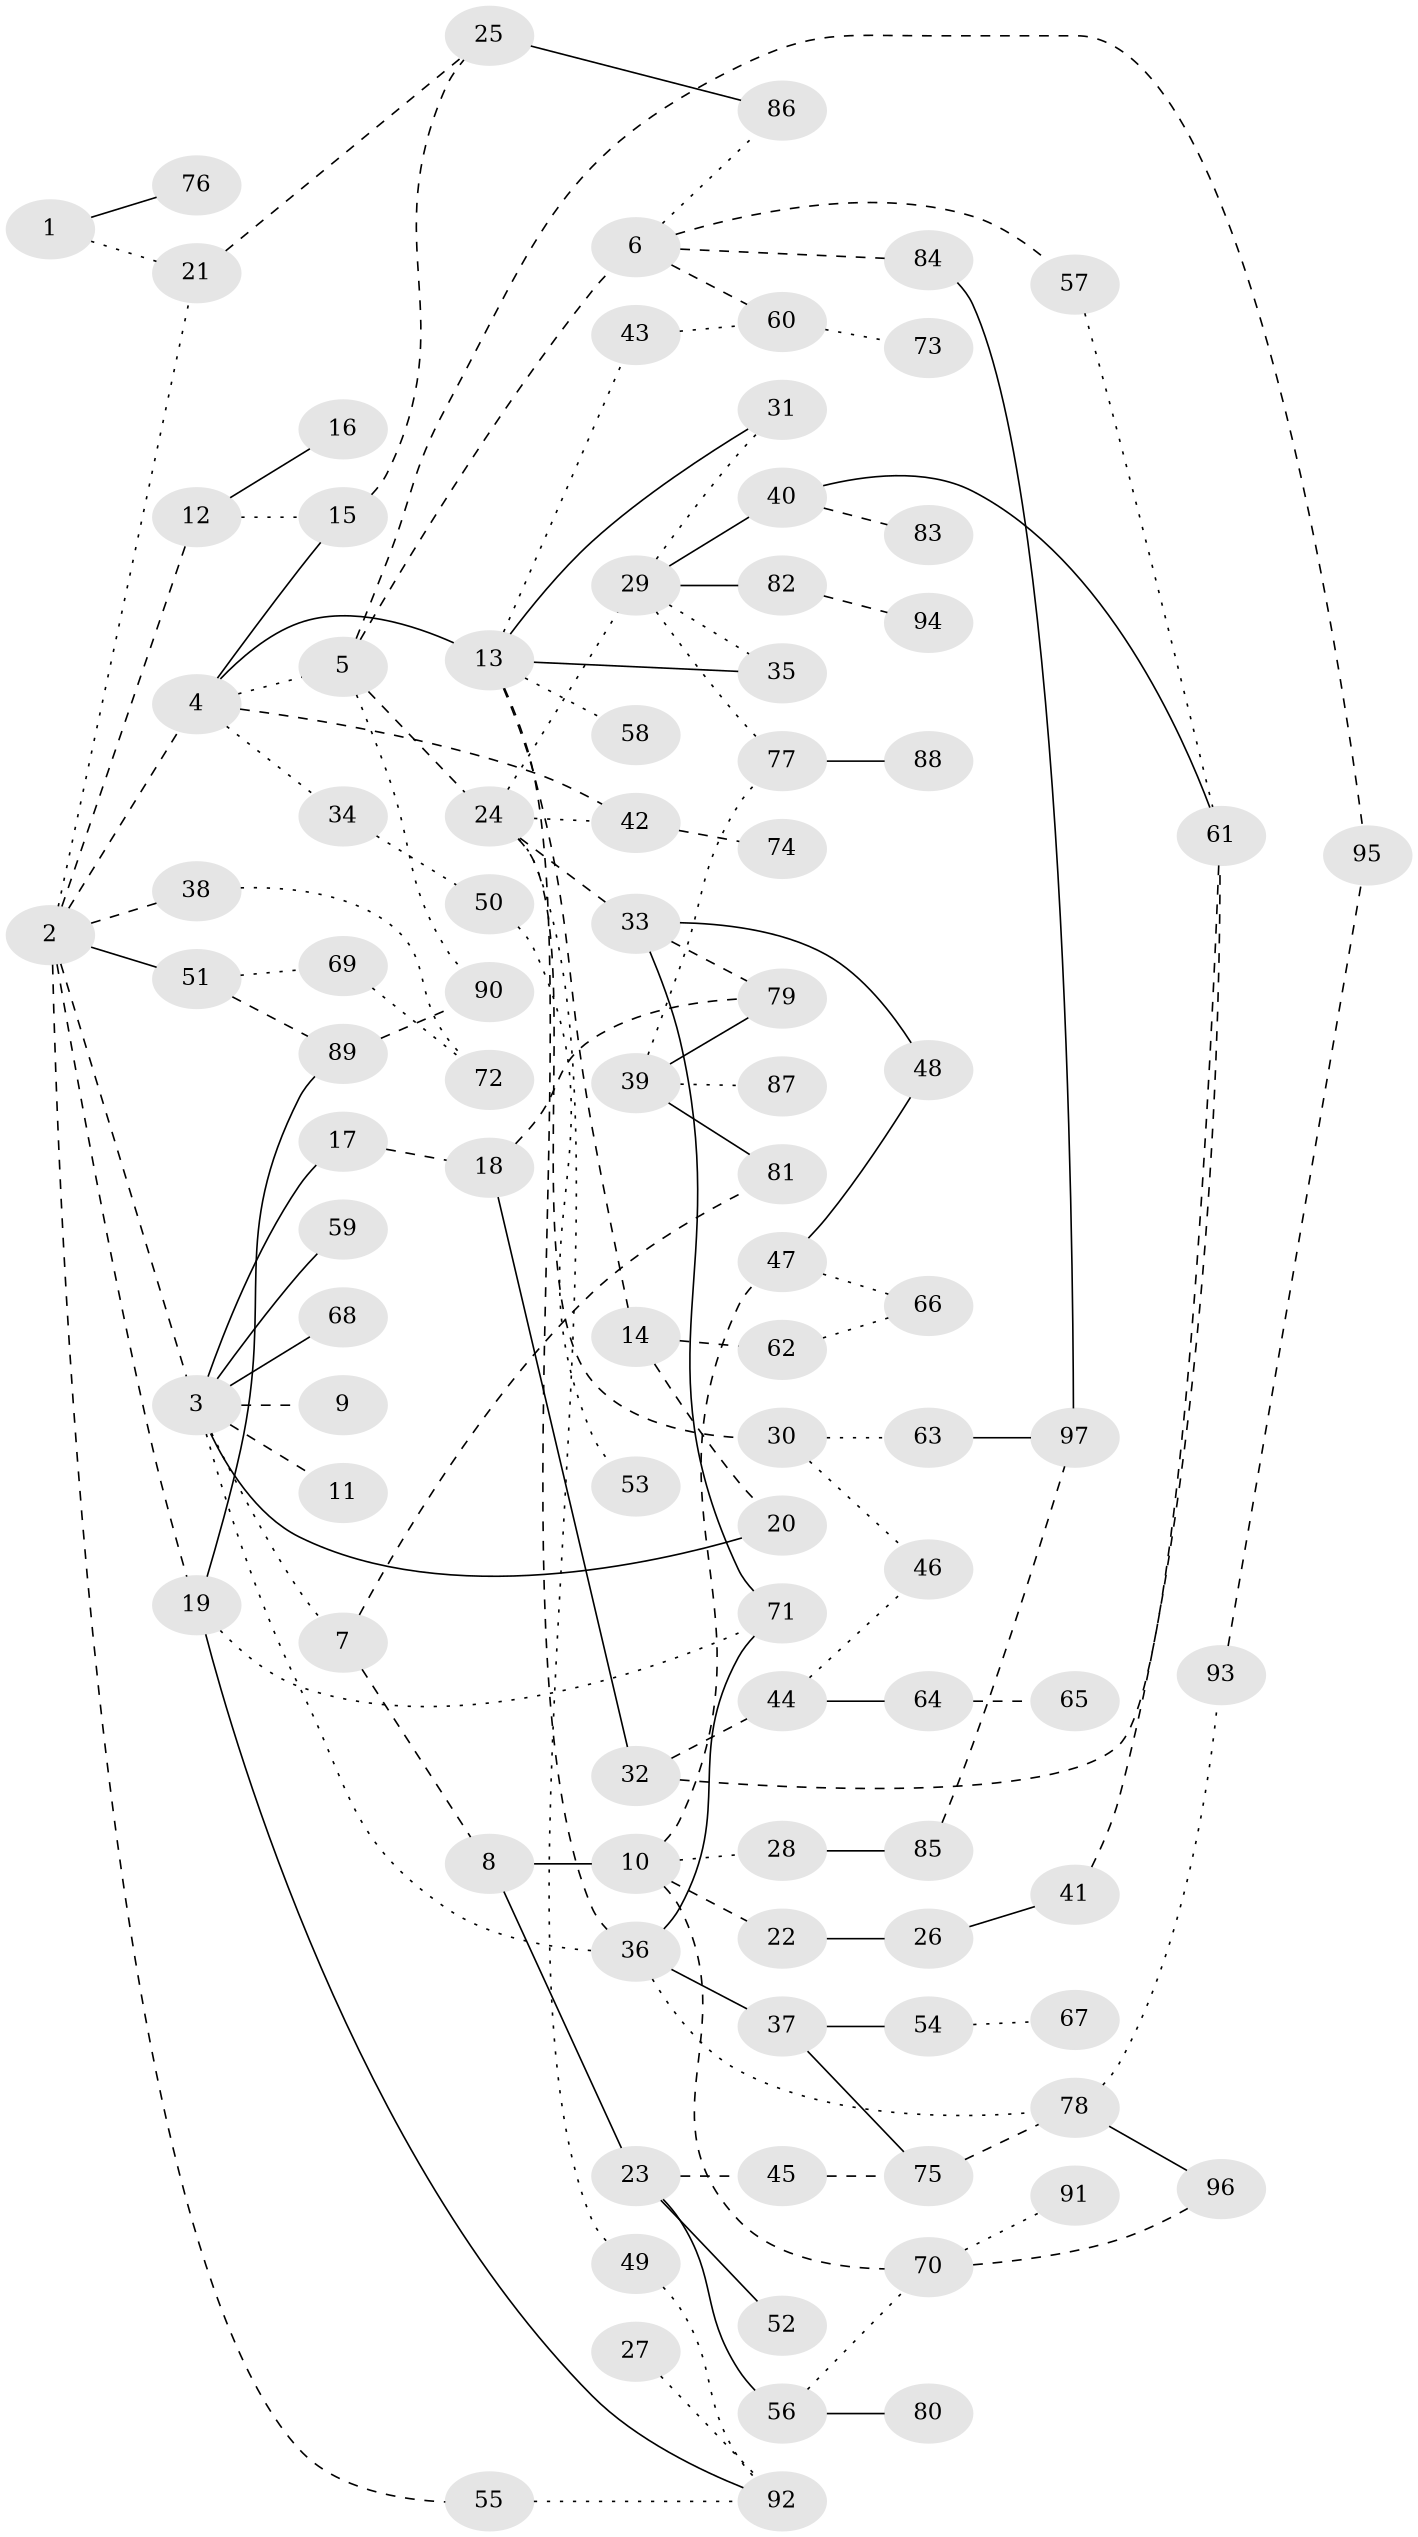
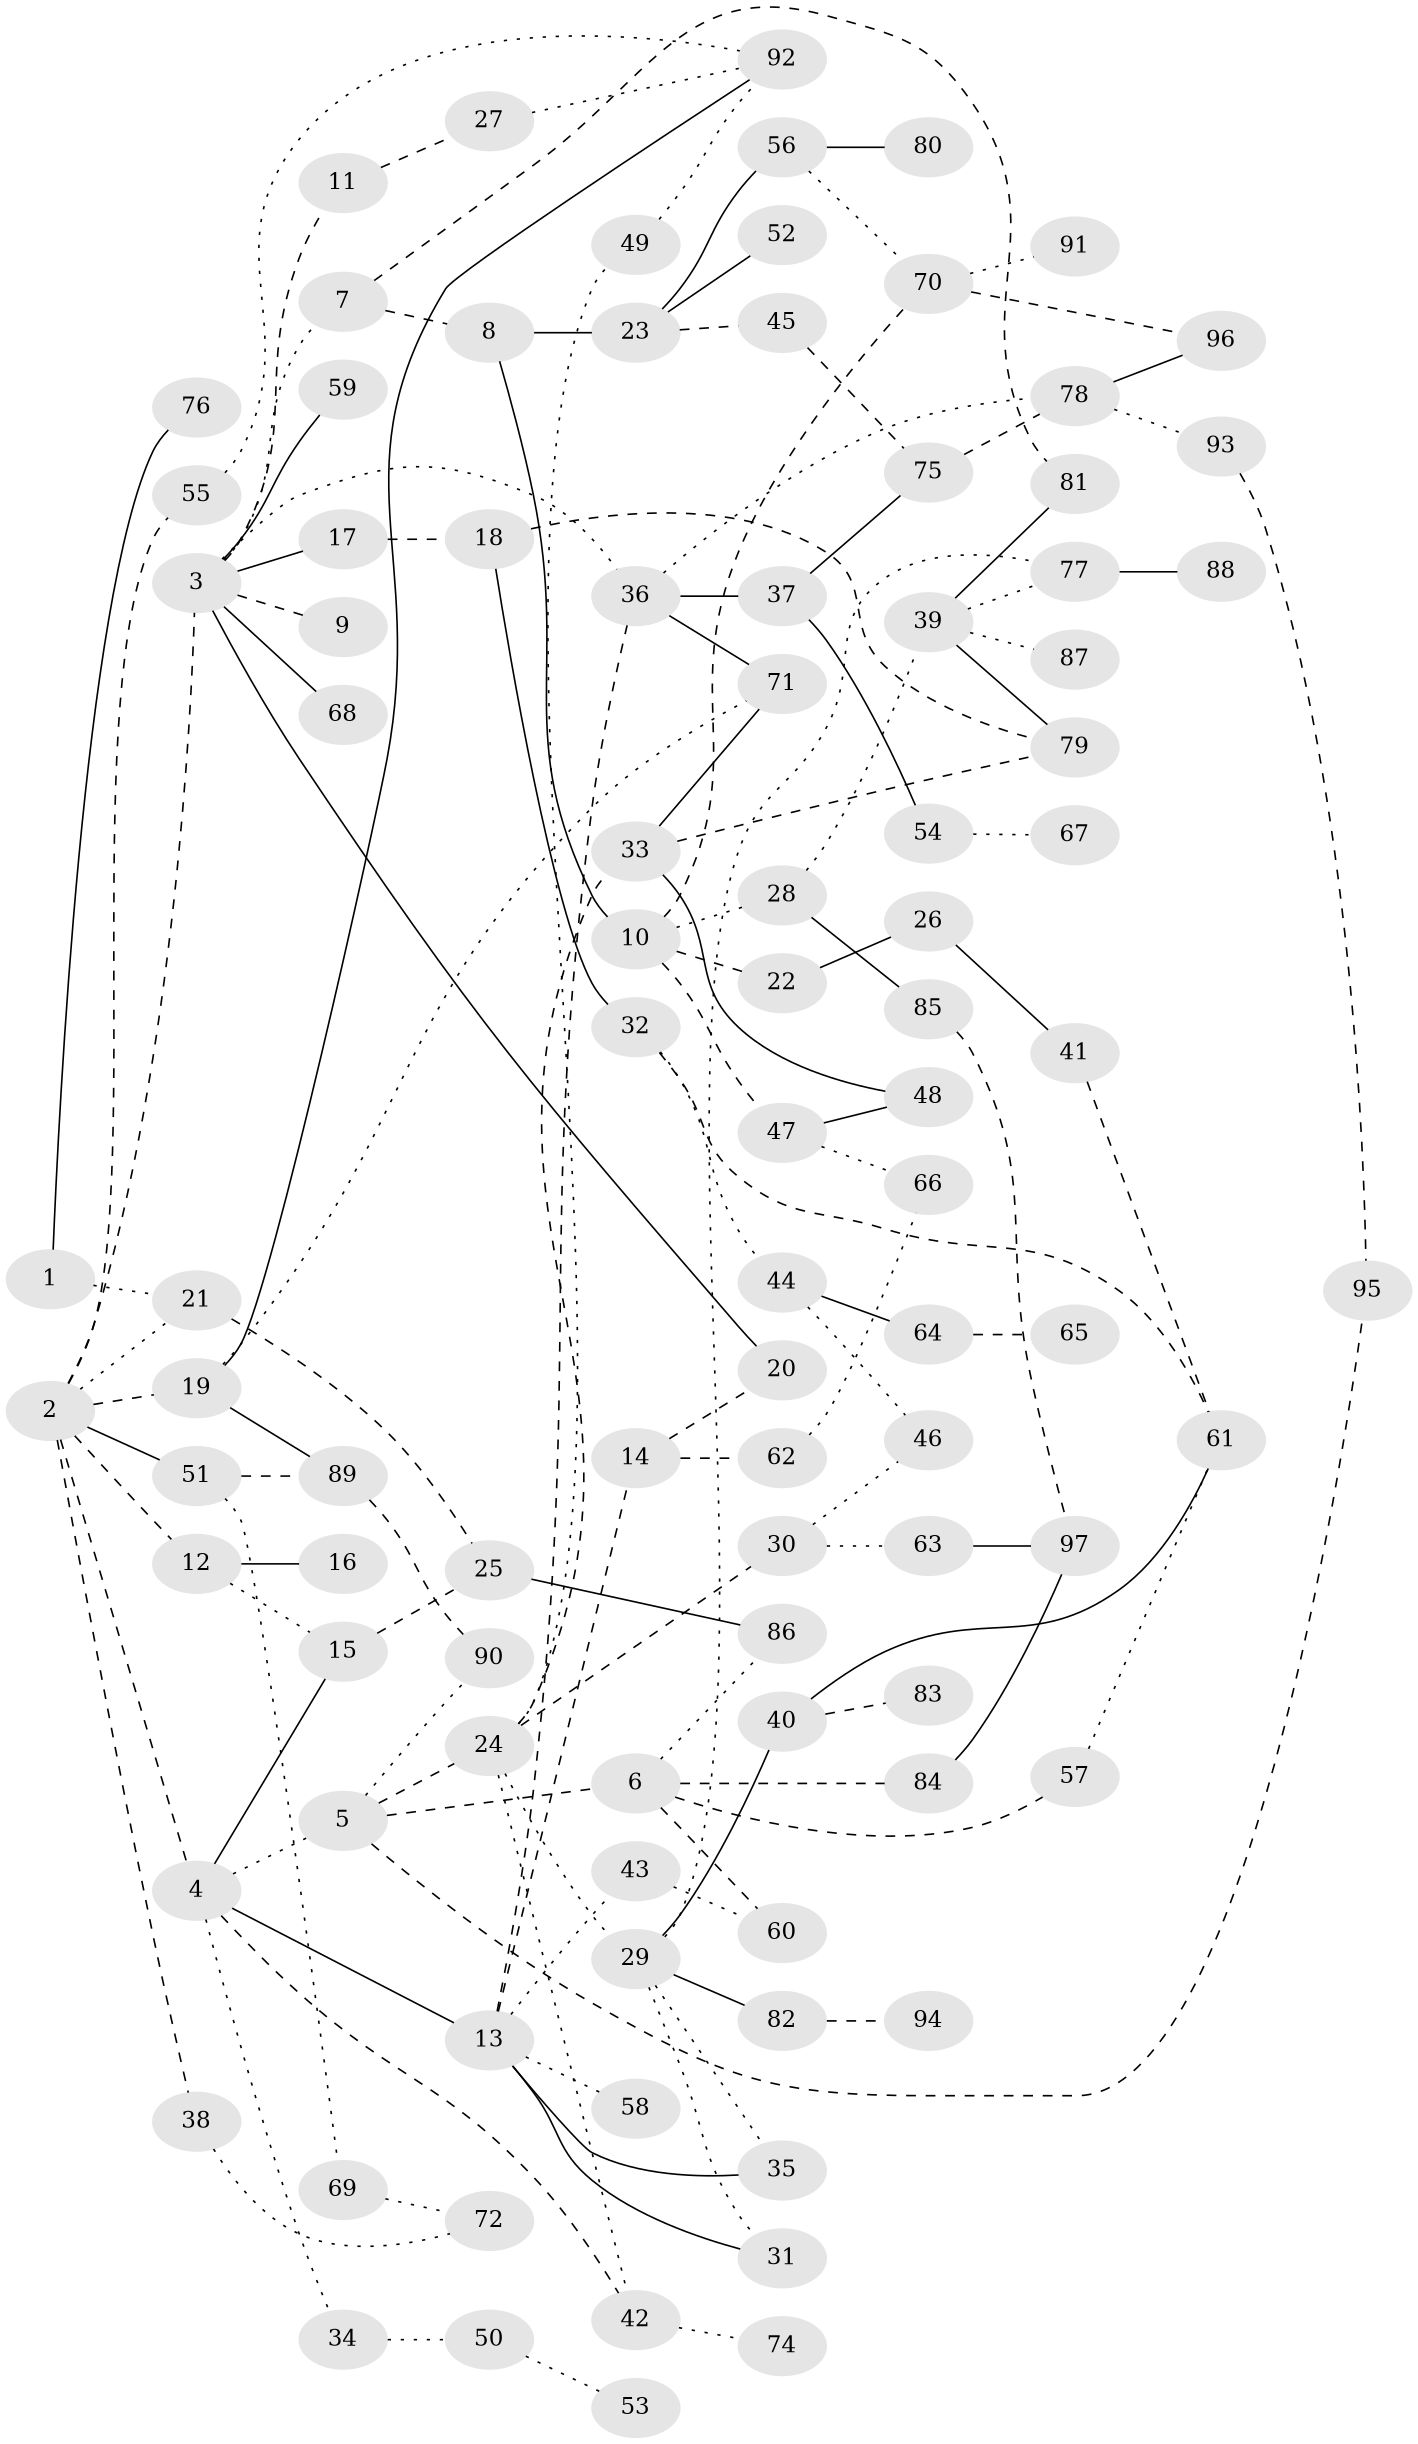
none -> (416, 152)
(929, 348) -> none
none -> (869, 764)
(709, 836) -> (709, 2333)
(696, 1745) -> (721, 1193)
